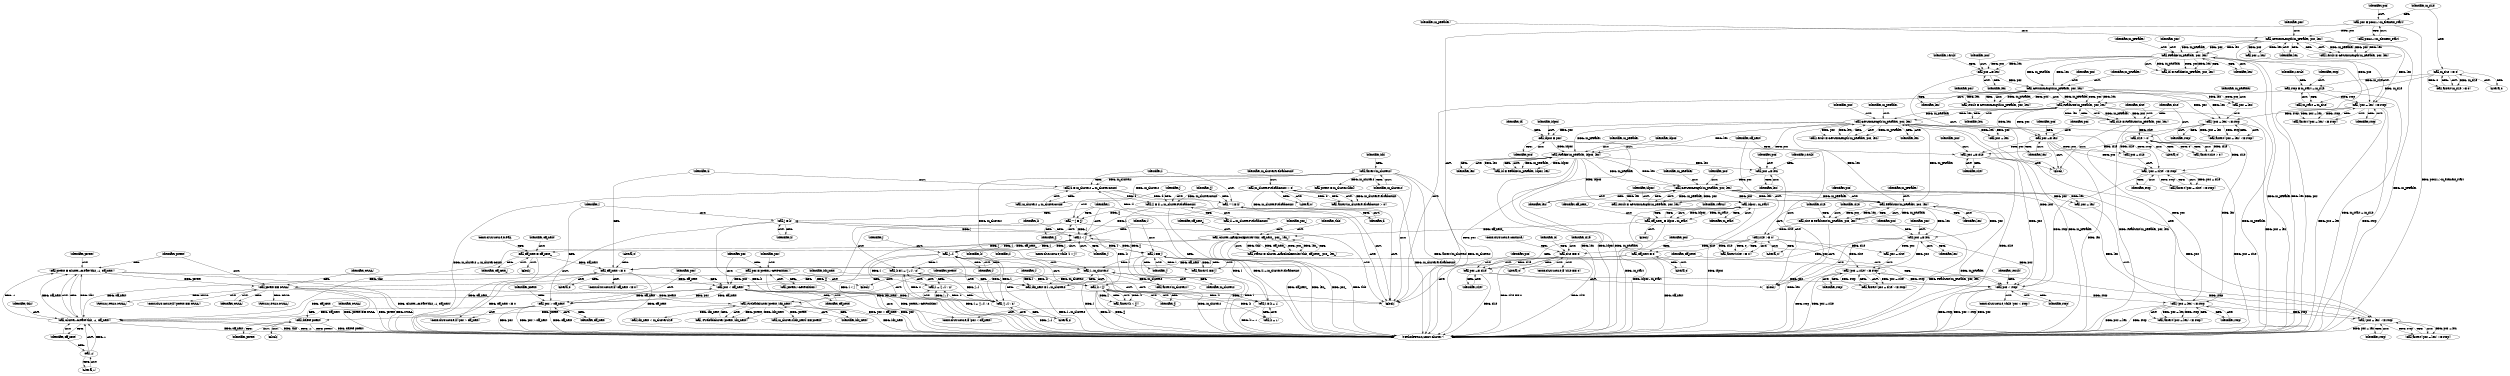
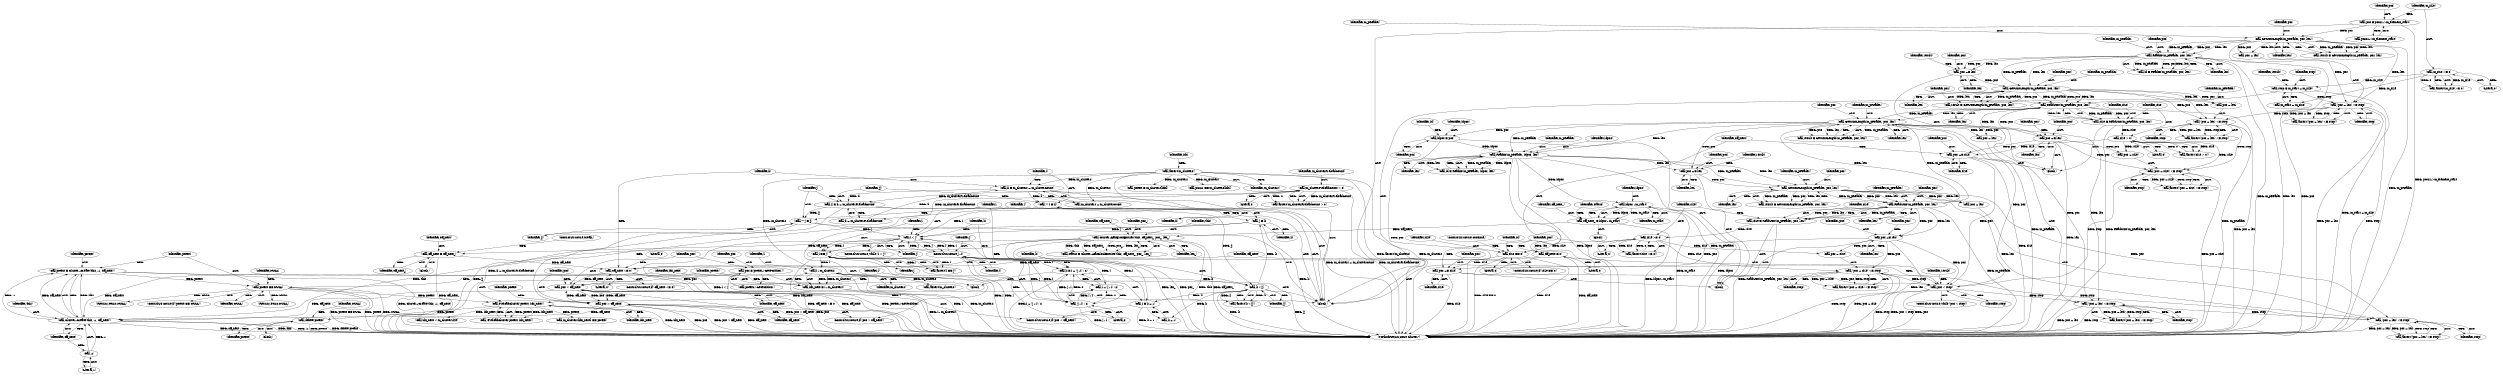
none -> (1210, 188)
(1202, 196) -> (959, 196)
(948, 254) -> (948, 254)
none -> (1187, 254)
